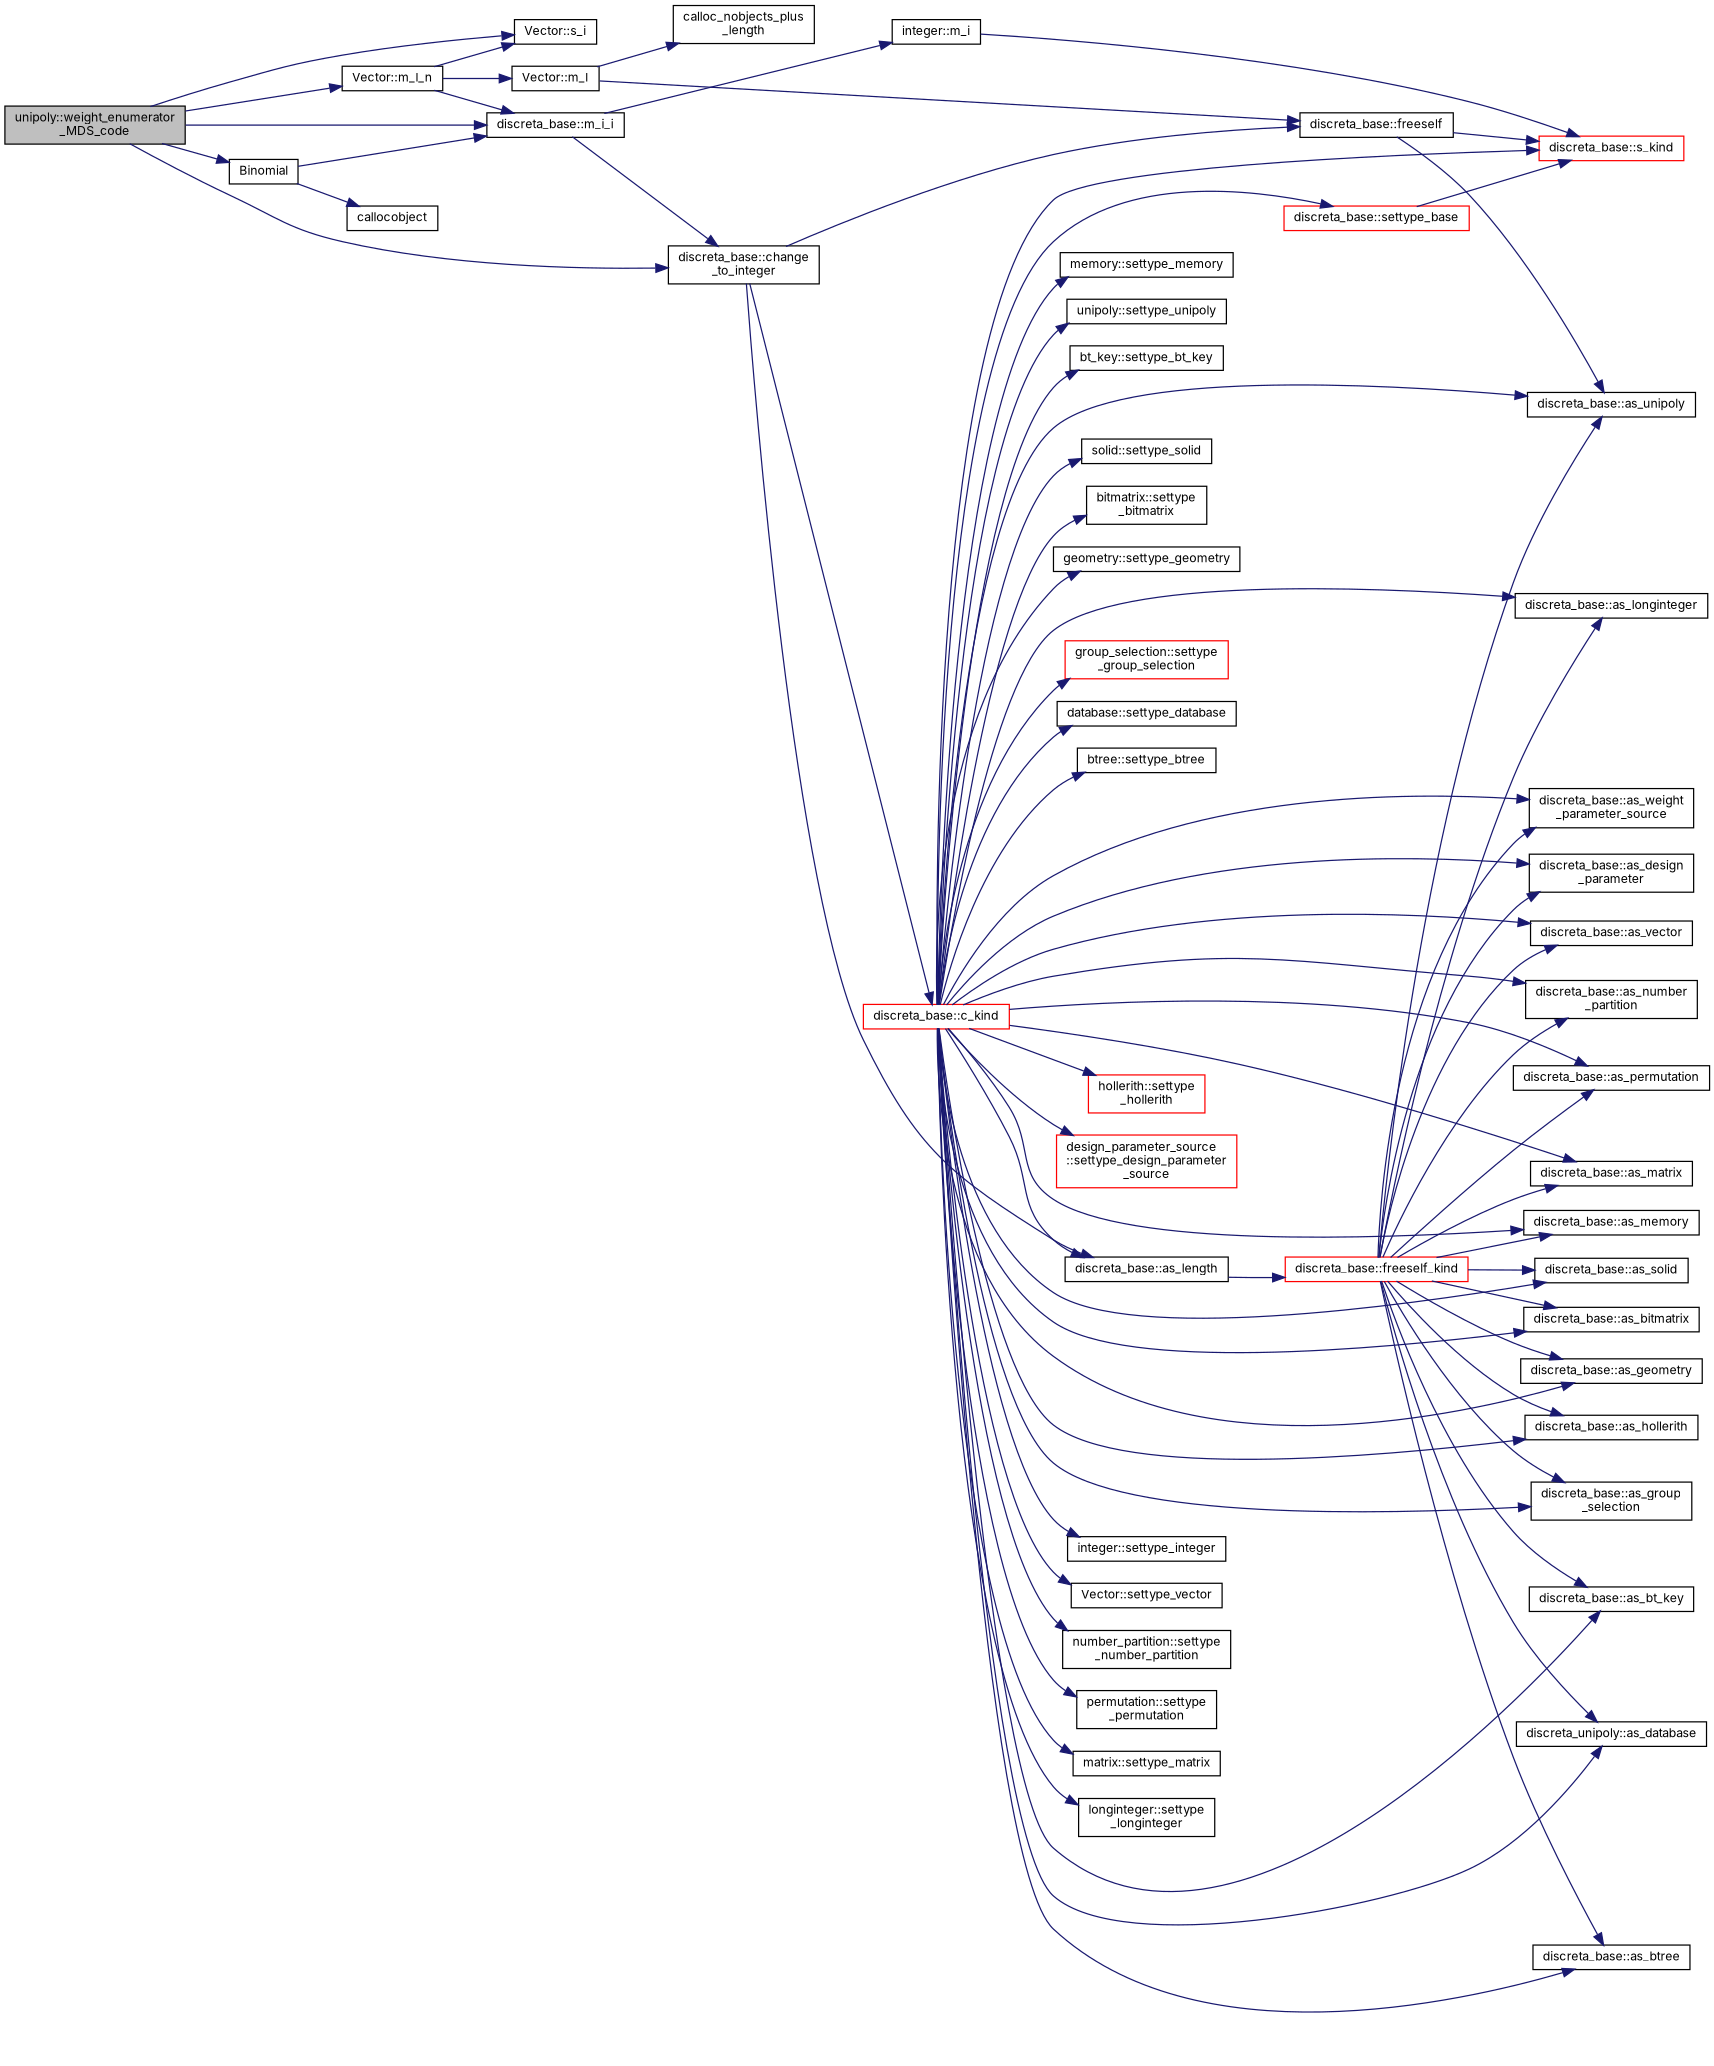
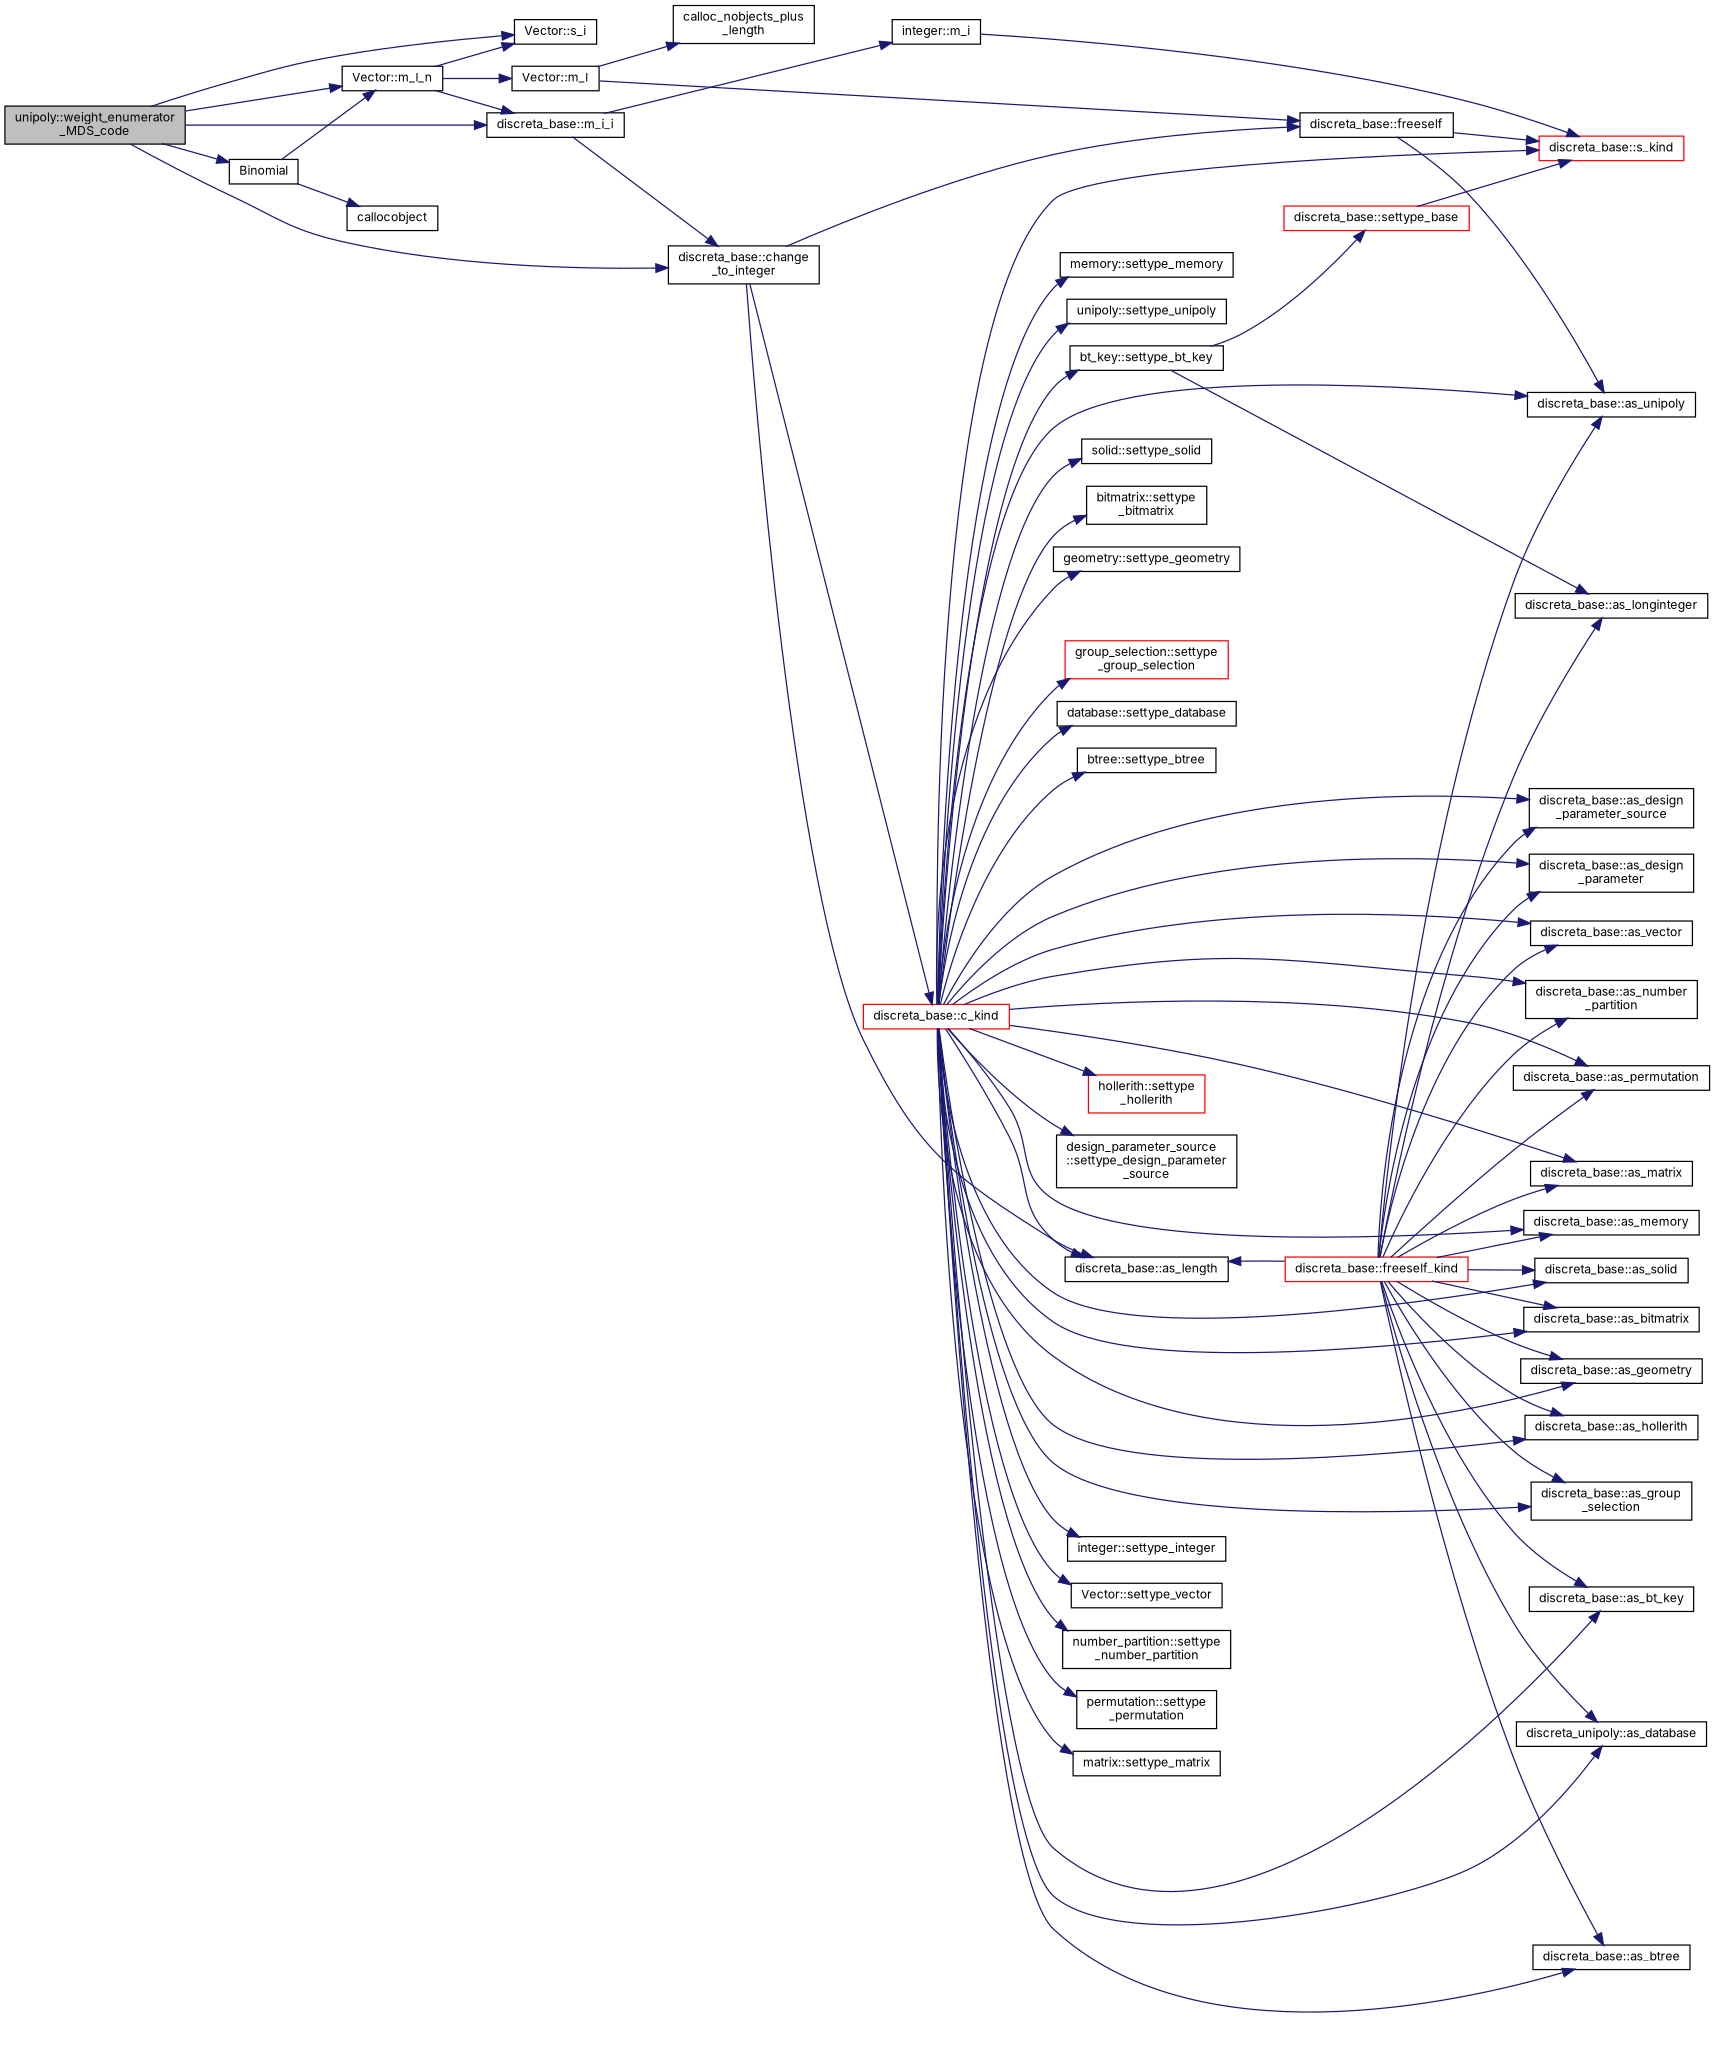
(386, 152) -> (317, 133)
(980, 423) -> (1290, 302)
(1080, 617) -> (1374, 479)
(1611, 808) -> (1611, 808)
(1147, 1161) -> (1147, 1161)
(1250, 1278) -> (1263, 1261)
(1147, 1818) -> none
